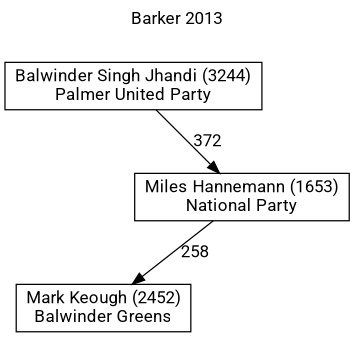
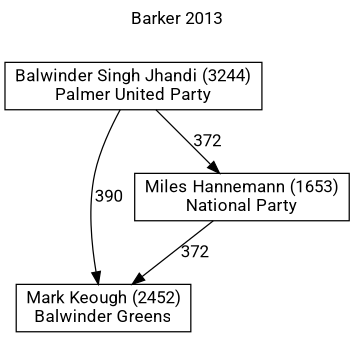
none -> (92, 188)
(195, 253) -> (195, 253)
